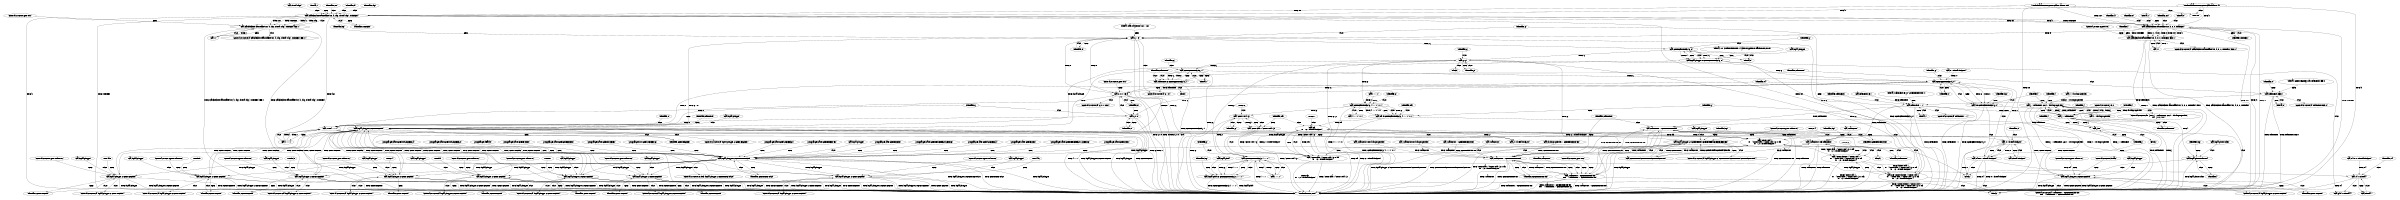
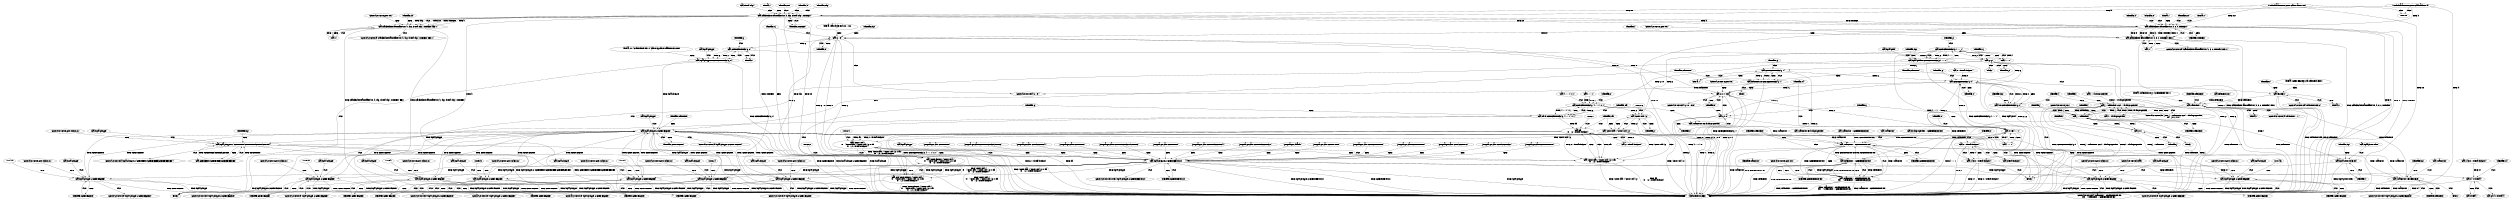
none -> (408, 16)
(1365, 82) -> (1659, 82)
(2274, 94) -> (2279, 94)
(1358, 110) -> (1652, 108)
(643, 142) -> (1453, 145)
(1216, 143) -> (1769, 54)
